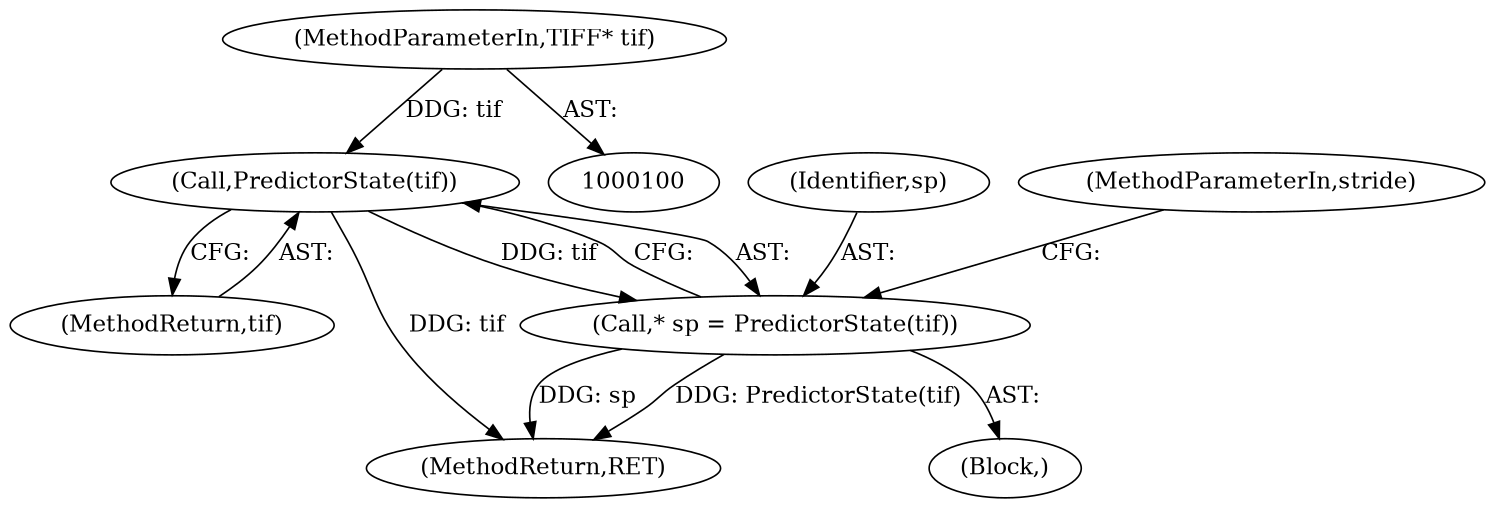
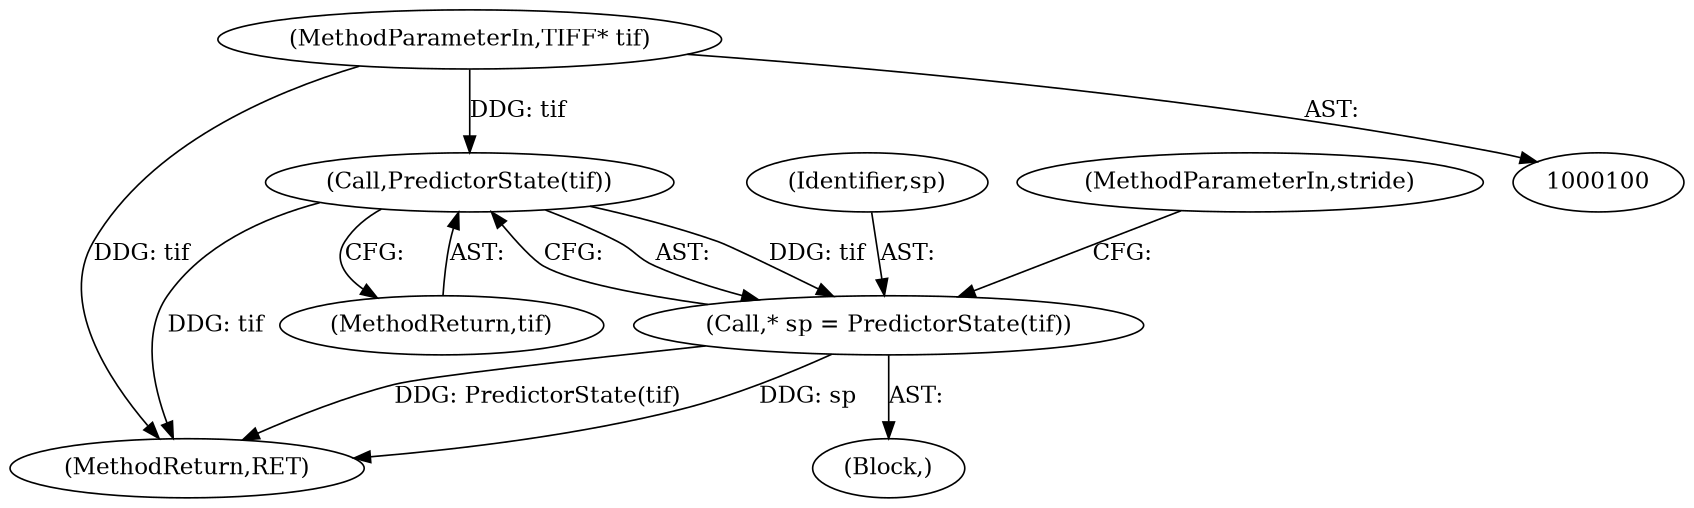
none -> (131, 194)
